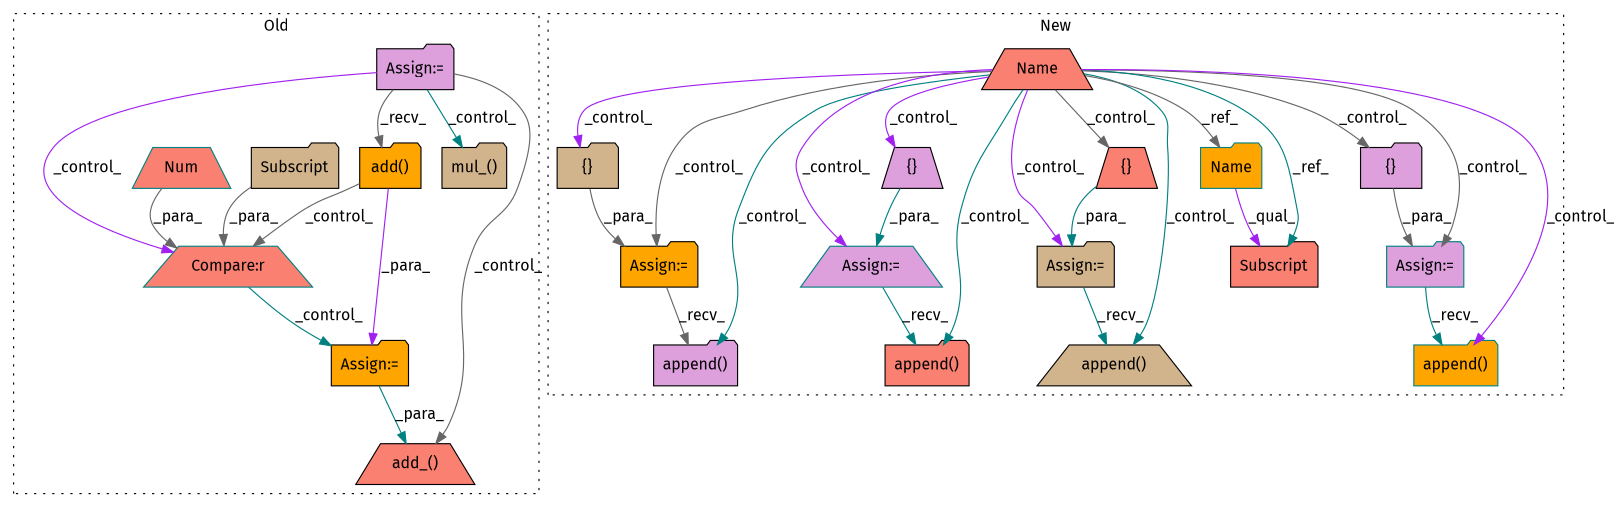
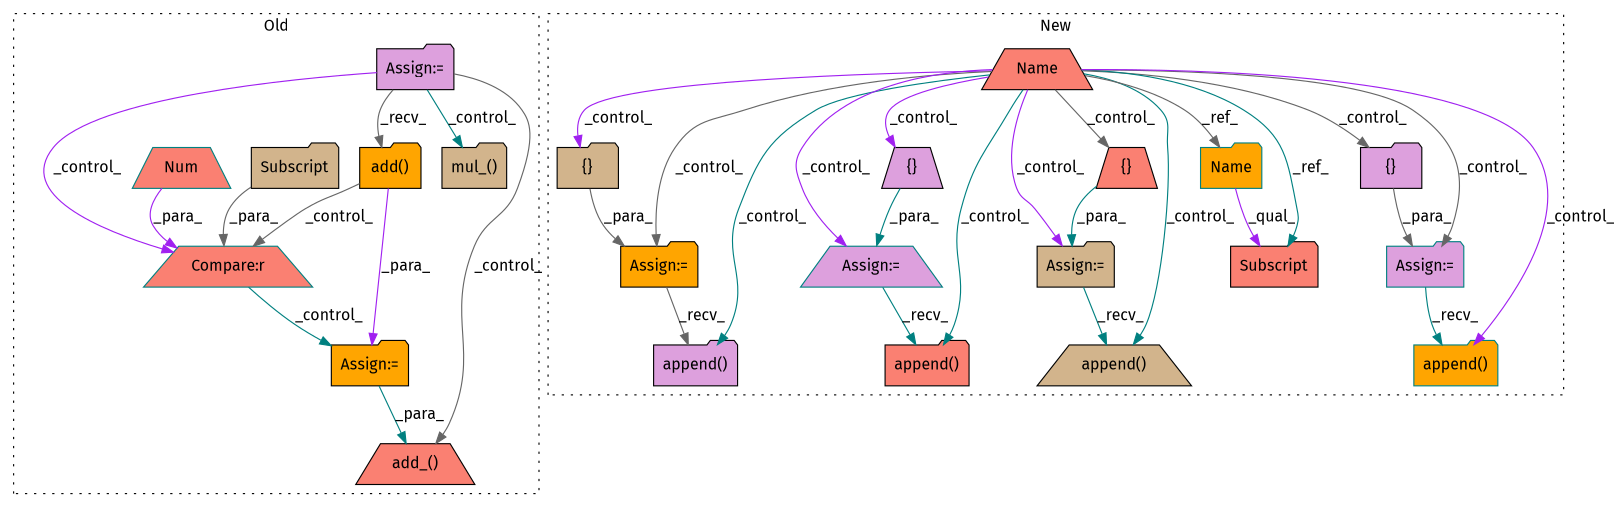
(150, 216) -> (150, 216)
